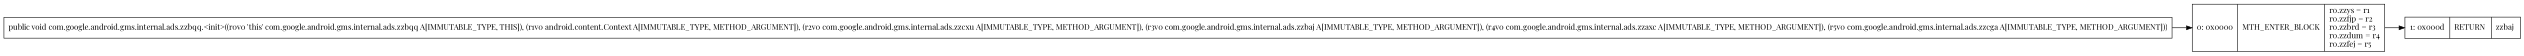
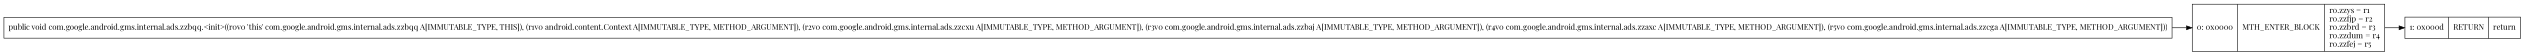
(2505, 27) -> (2505, 27)
